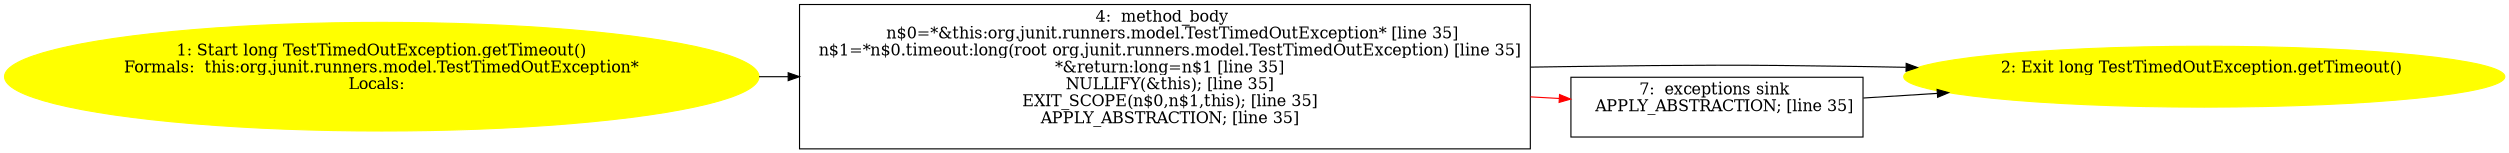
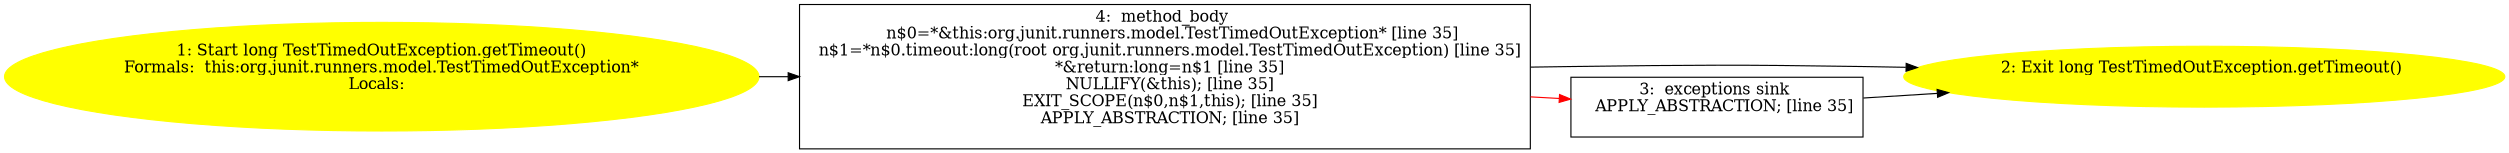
(1717, 107) -> (1717, 107)
